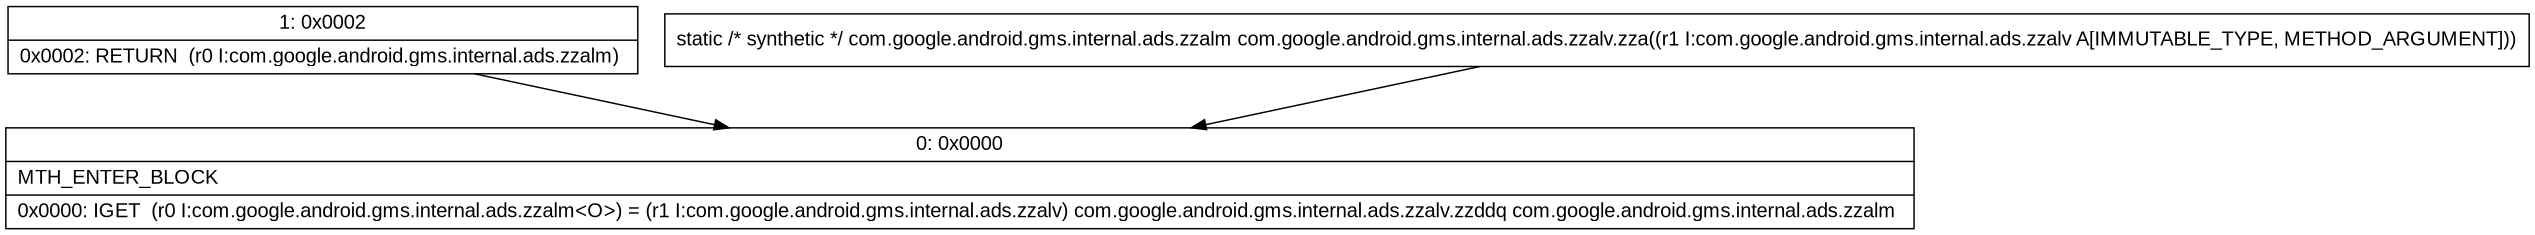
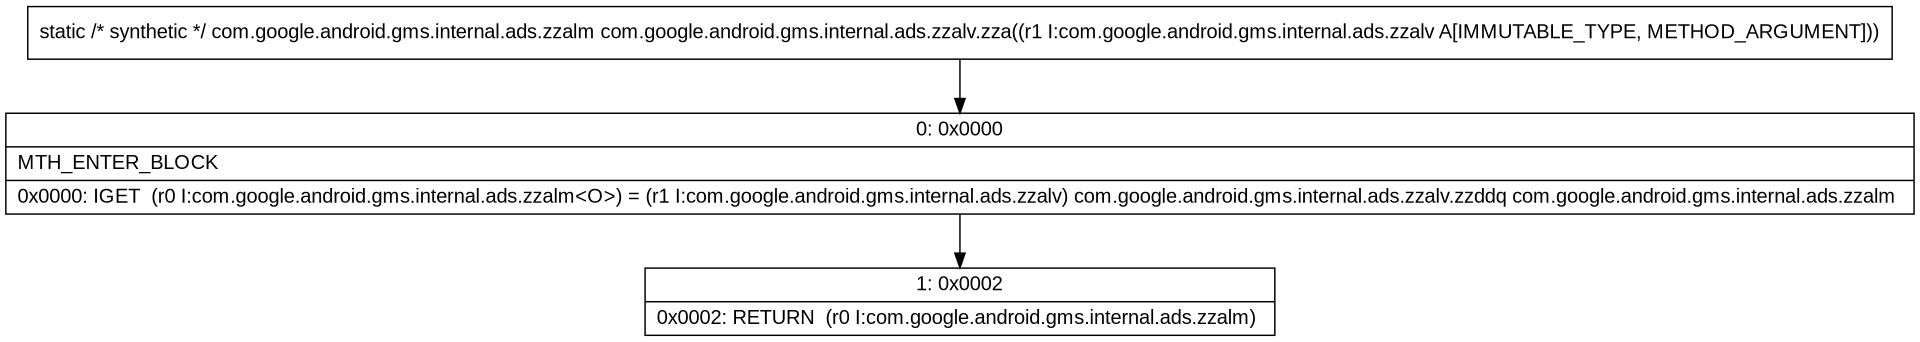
(595, 99) -> (960, 234)
